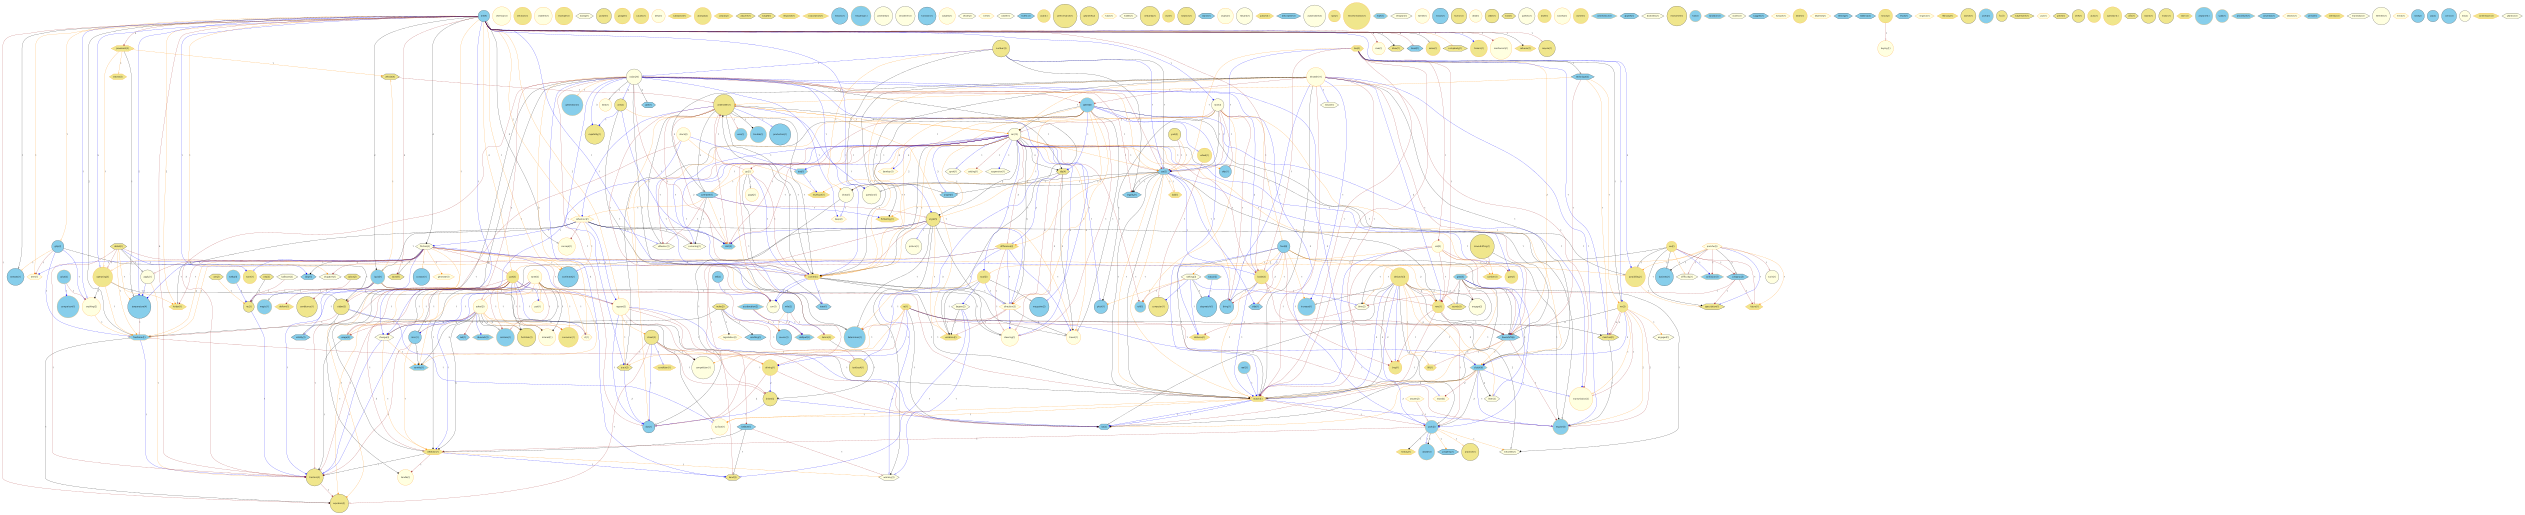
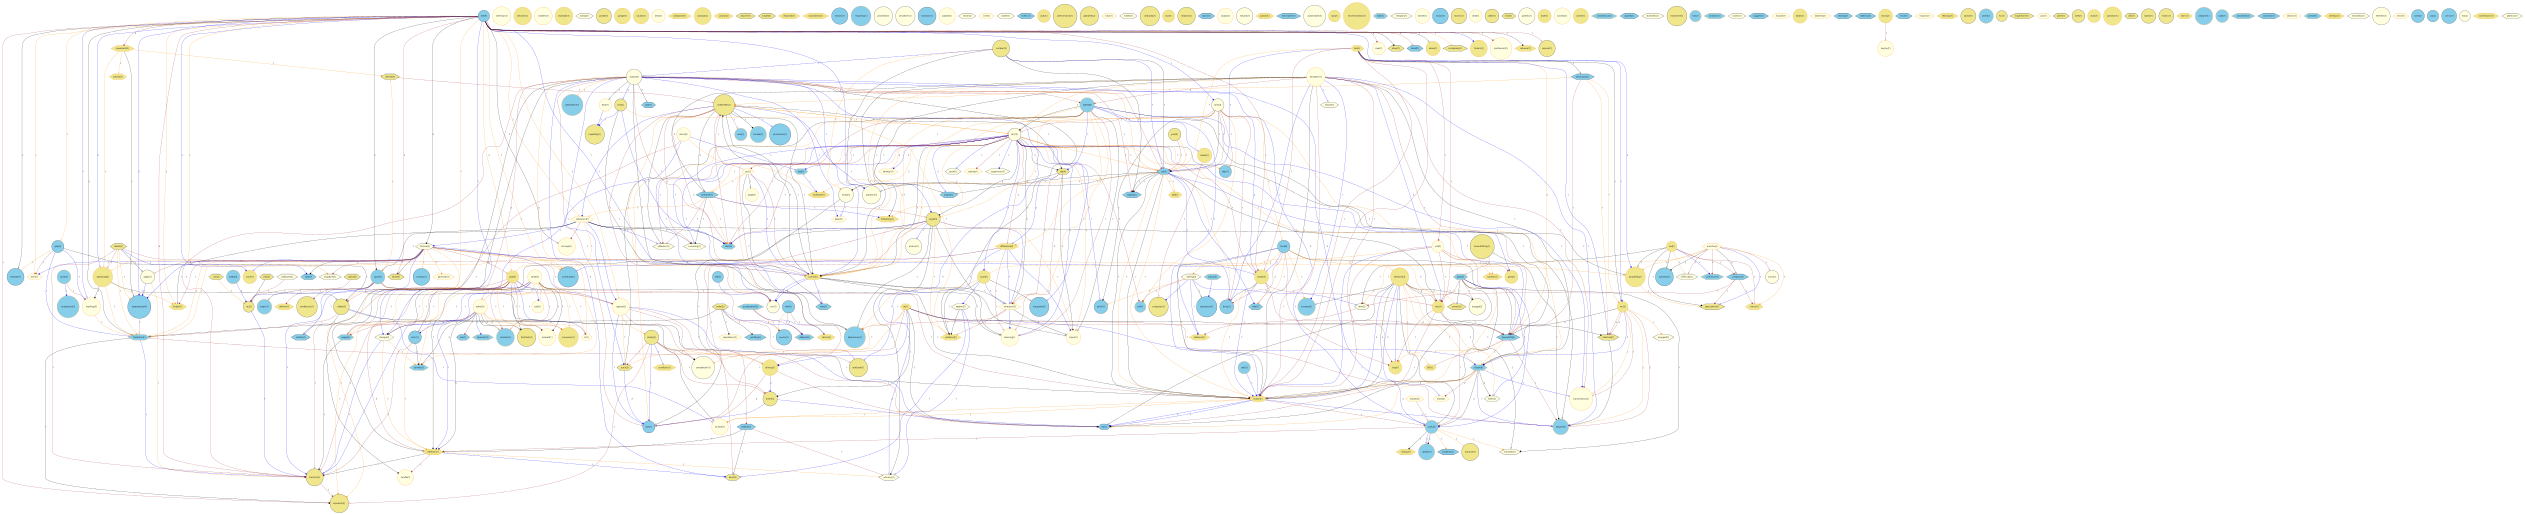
(599, 91) -> (601, 117)
(859, 386) -> (875, 387)
